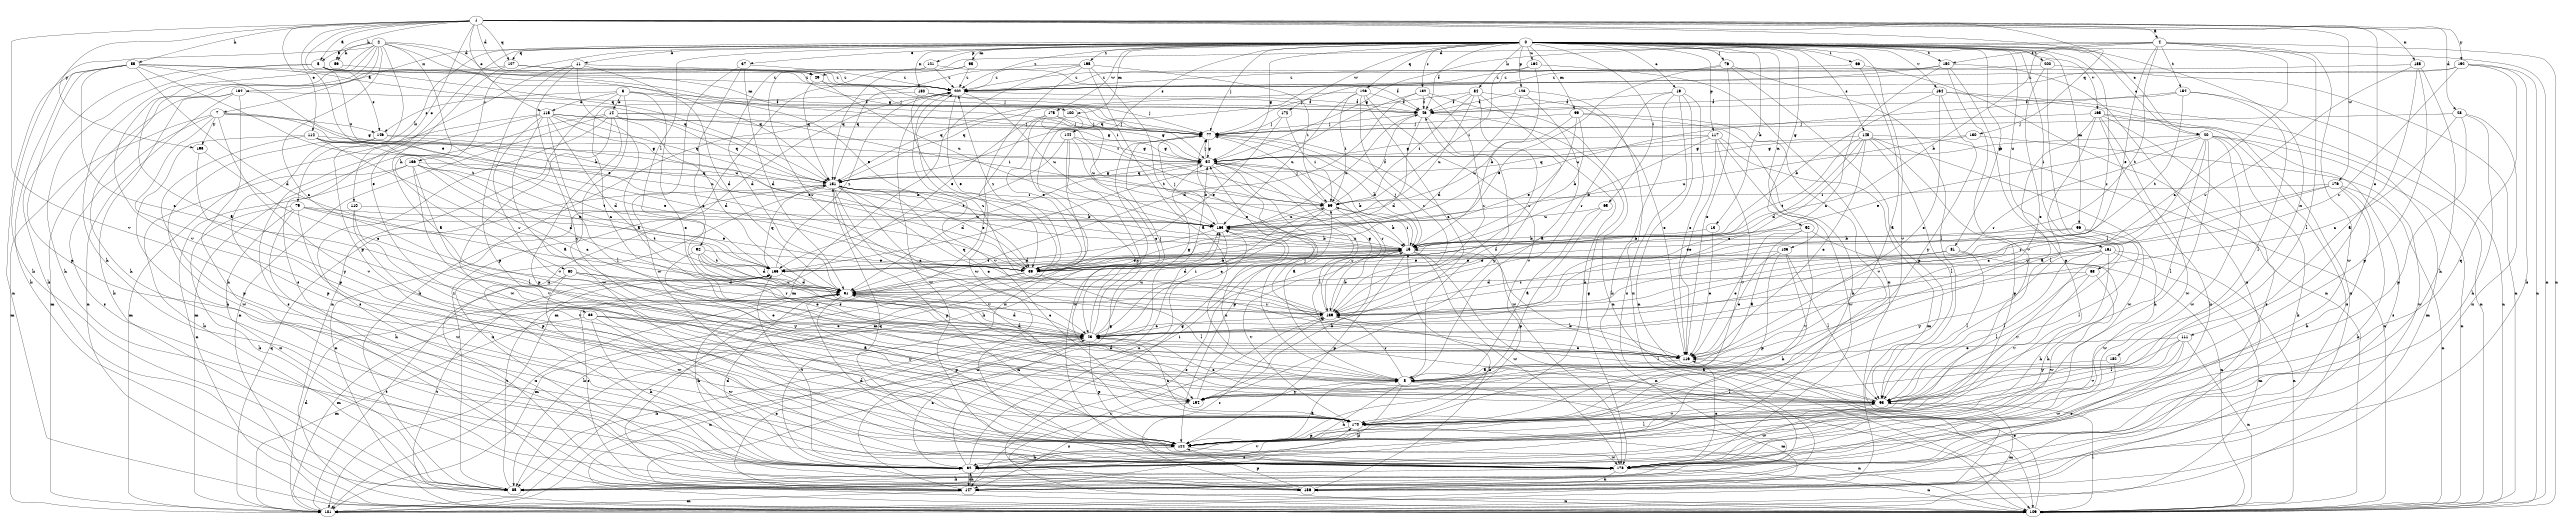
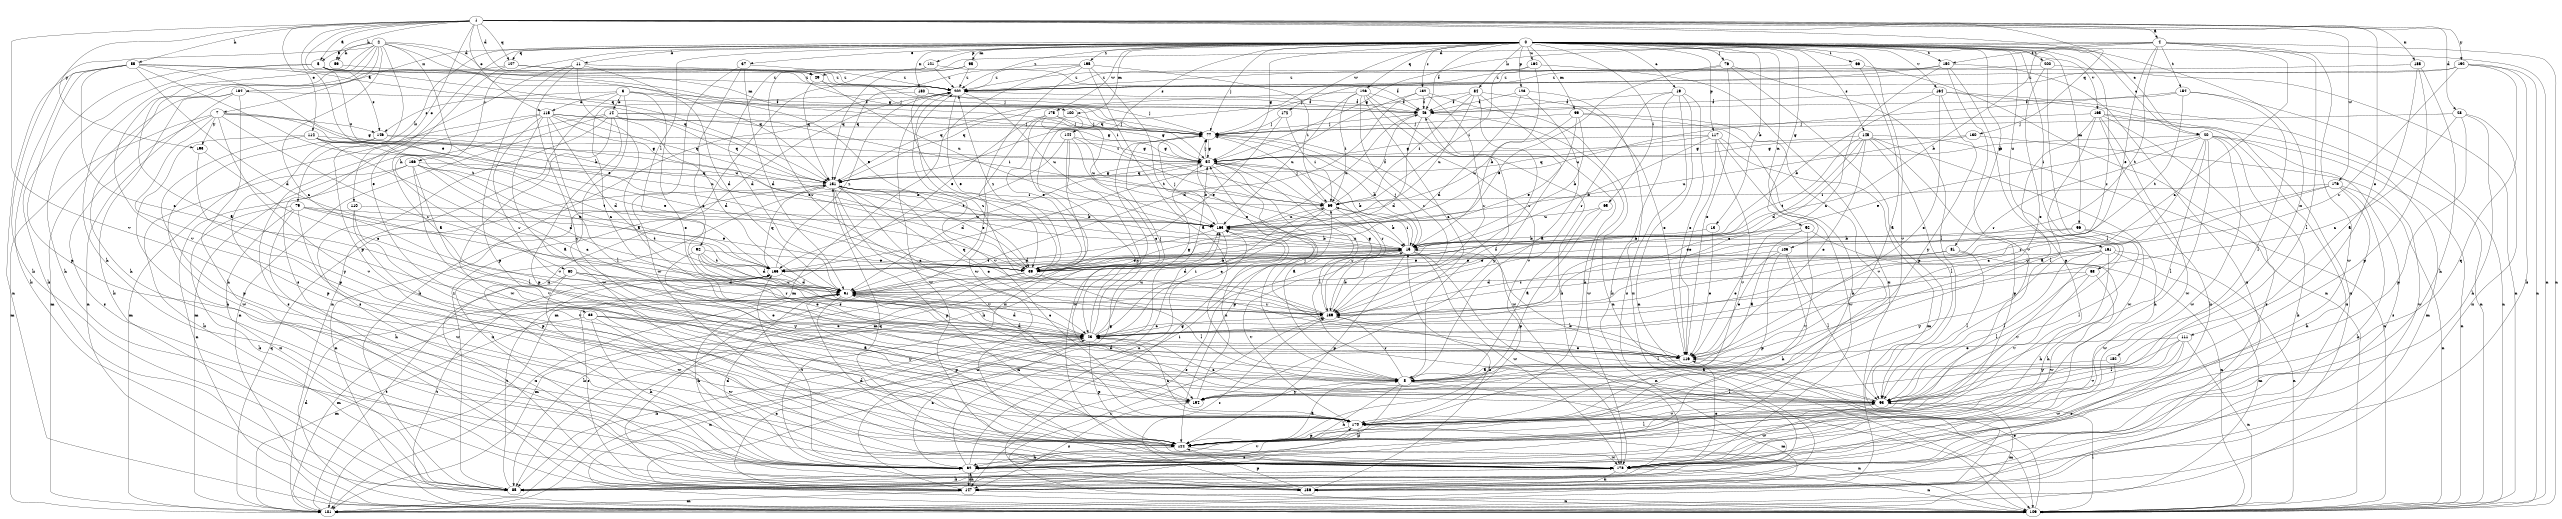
(1843, 266) -> (672, 277)
(1589, 294) -> (1589, 294)
(1311, 335) -> none
none -> (1674, 441)
